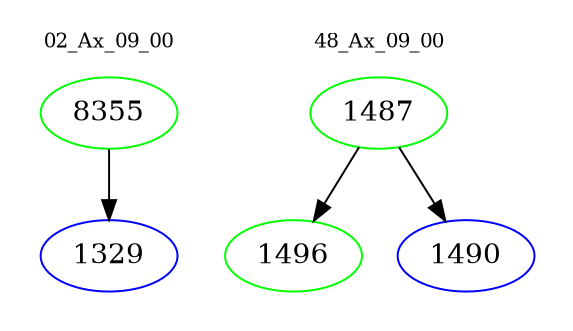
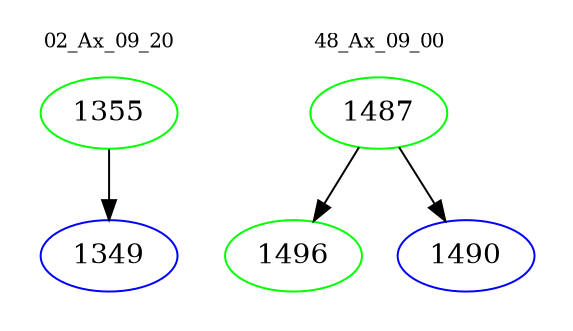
(109, 43) -> (109, 43)
(109, 113) -> (109, 113)
(109, 256) -> (109, 256)
